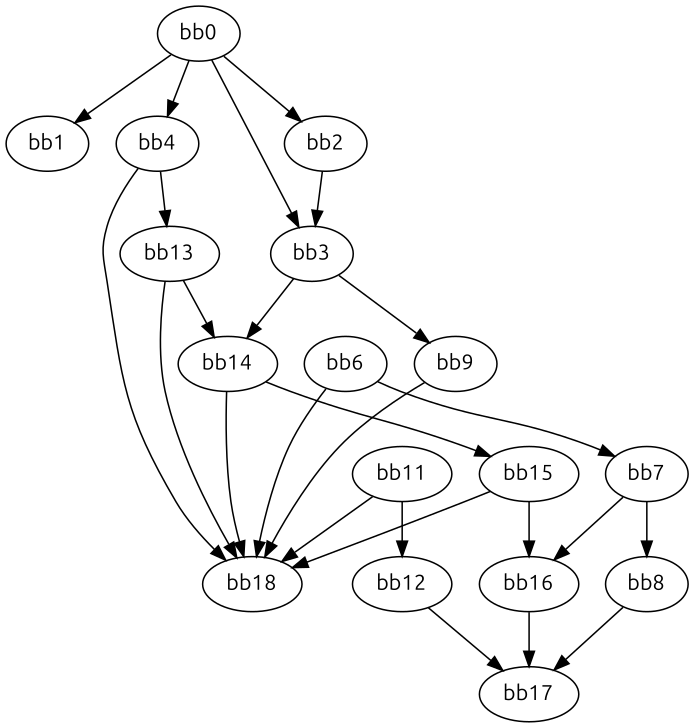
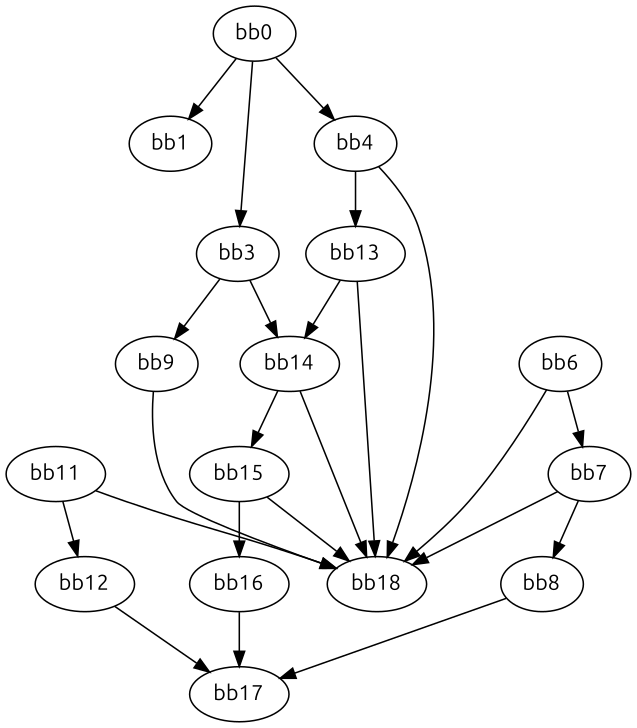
(326, 144) -> none
(594, 523) -> (492, 525)
